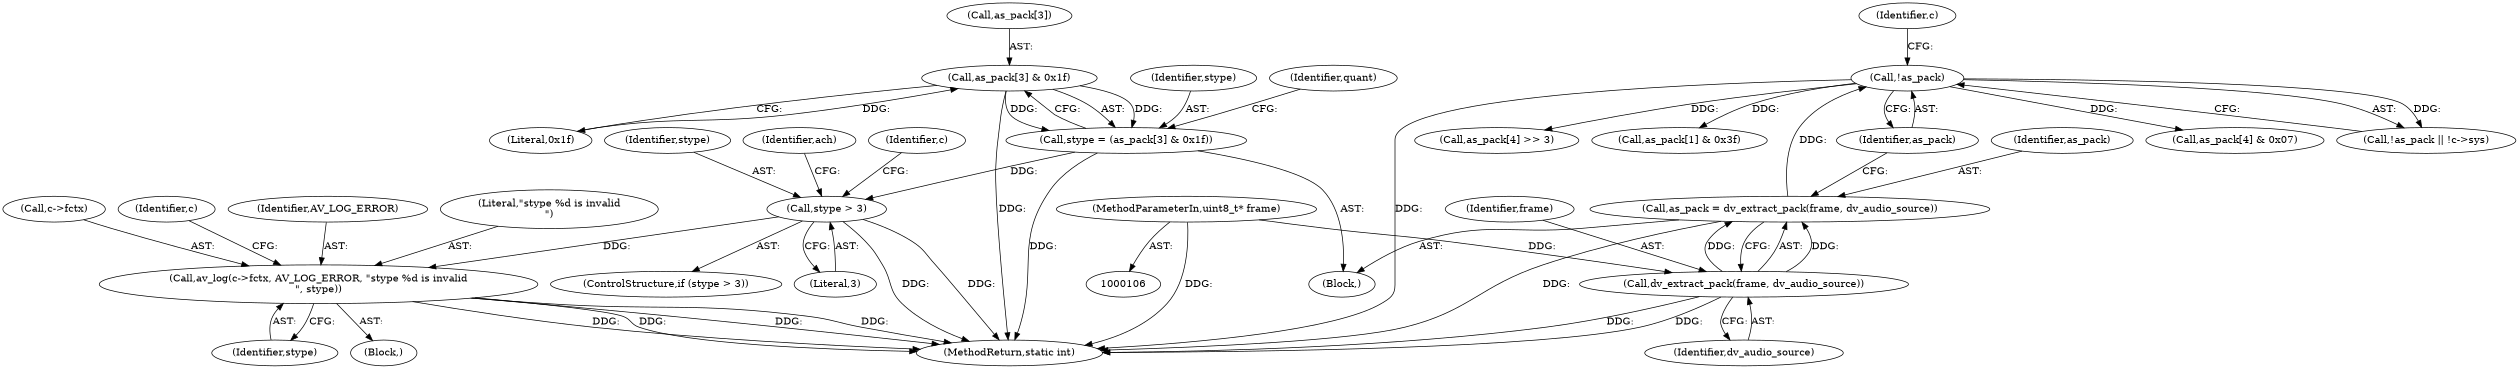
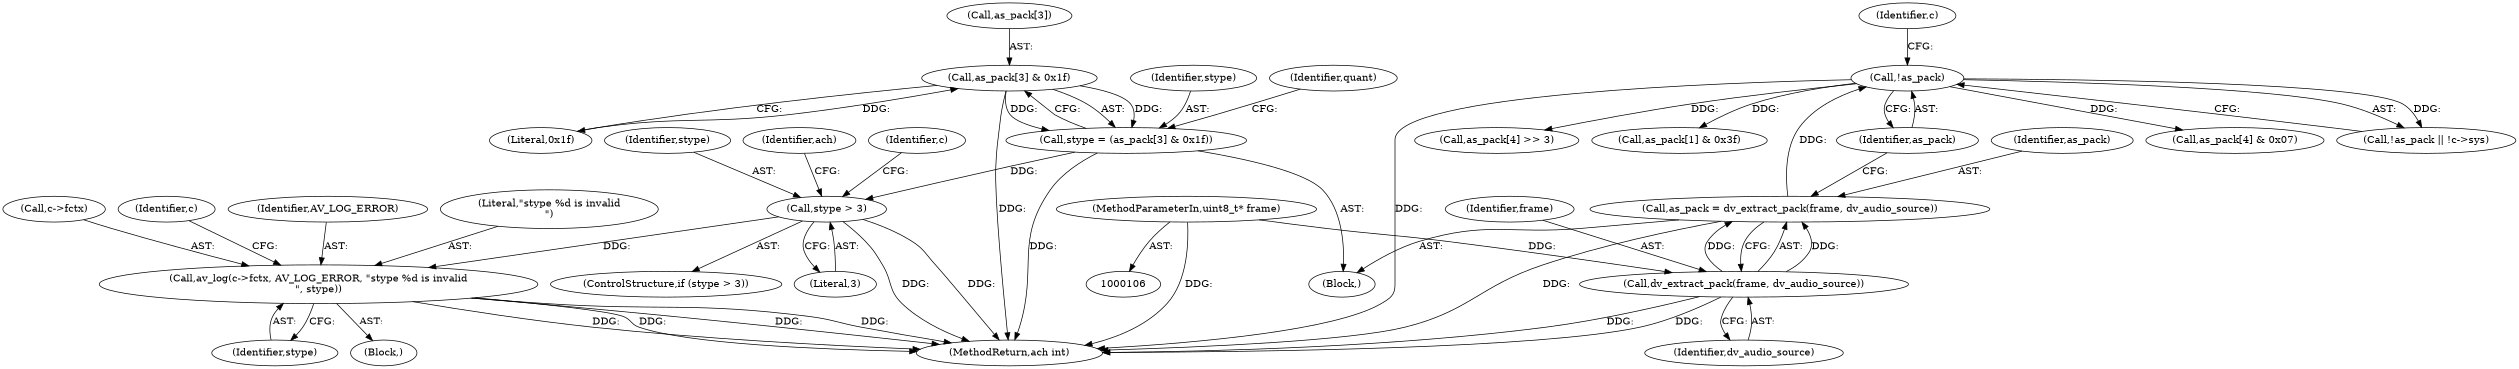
(1009, 353) -> (1009, 353)
